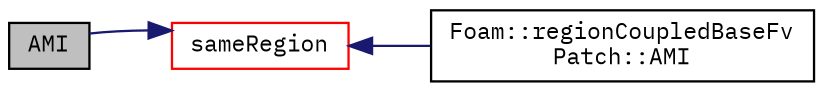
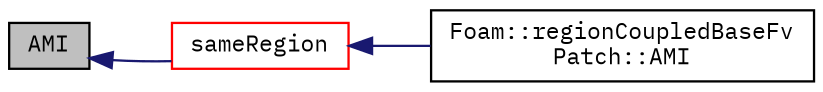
(119, 31) -> (142, 61)
